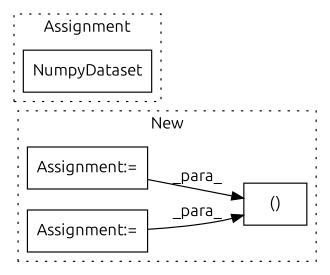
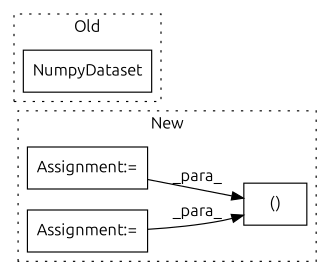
(88, 27) -> (88, 27)
